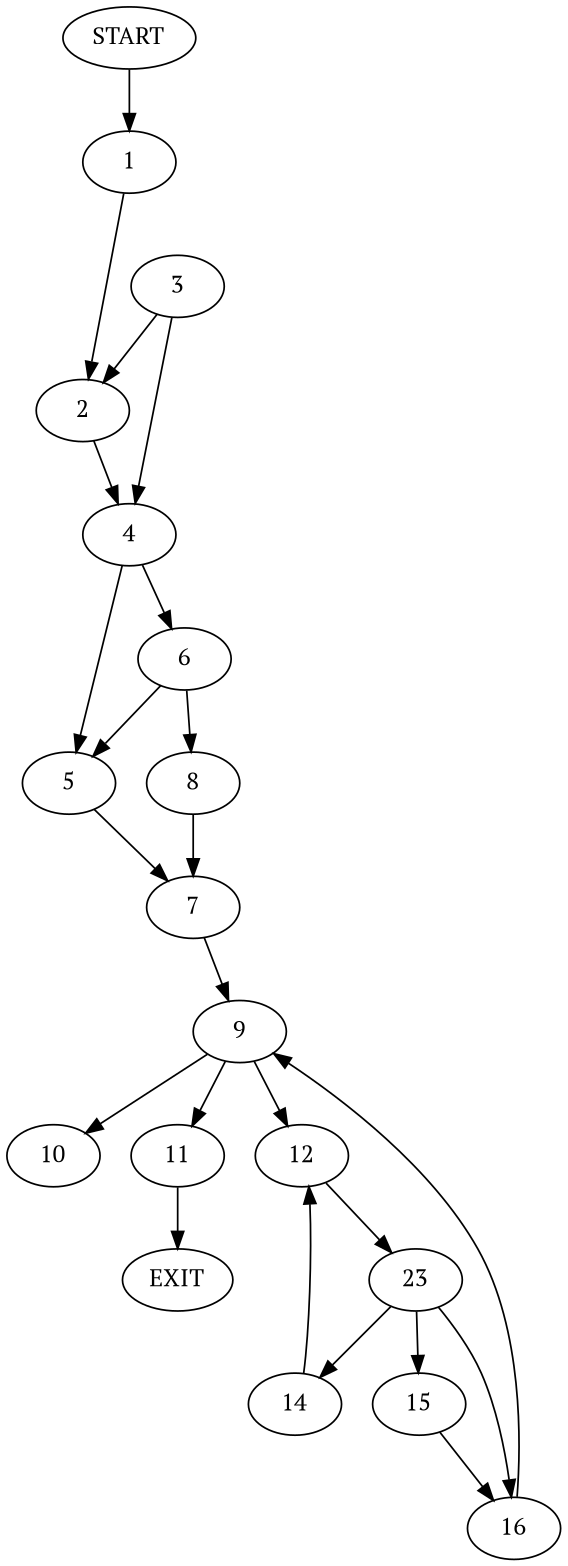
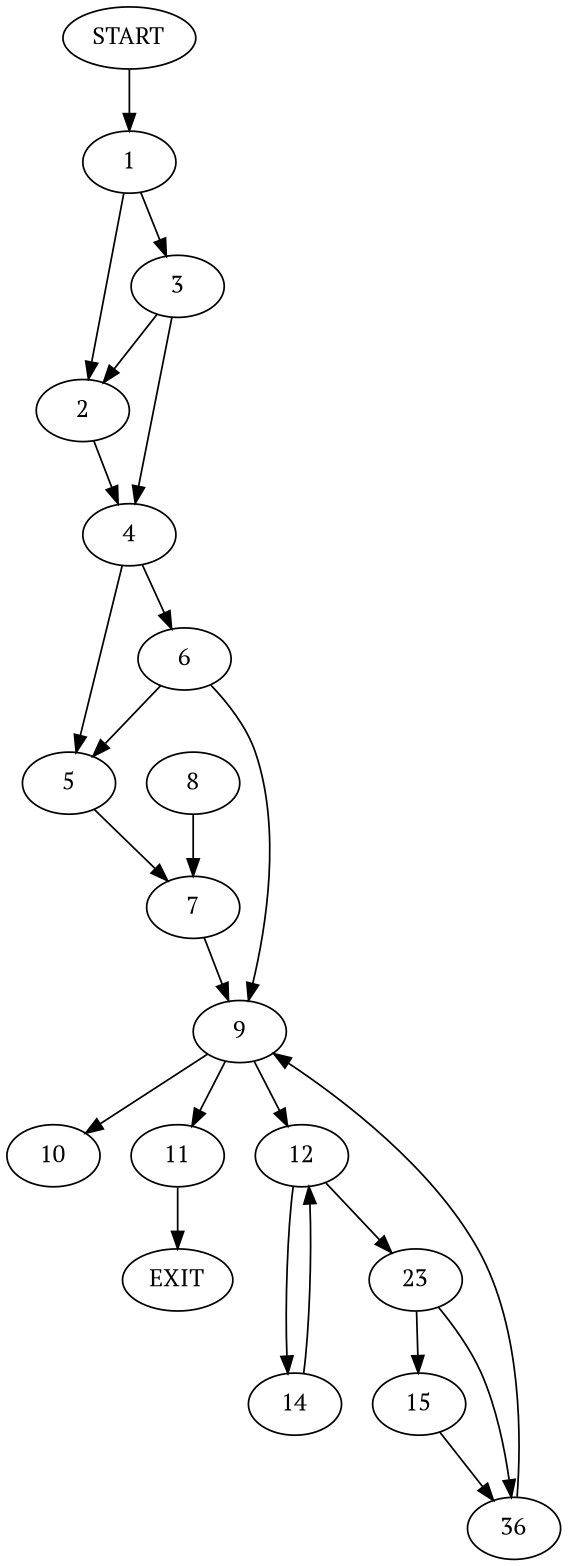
none -> (150, 216)
(188, 713) -> (269, 827)
(362, 1336) -> (287, 1271)
(514, 1528) -> (514, 1528)
